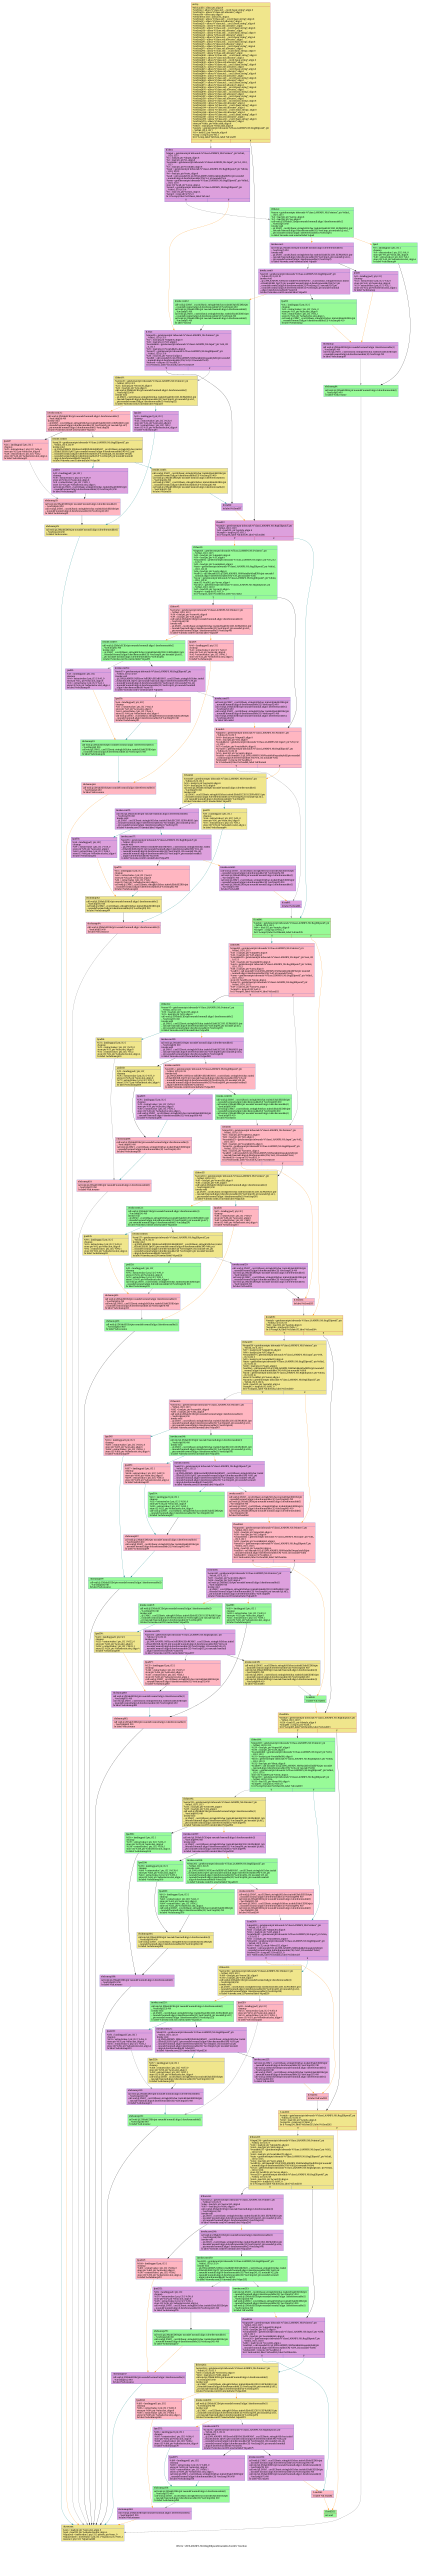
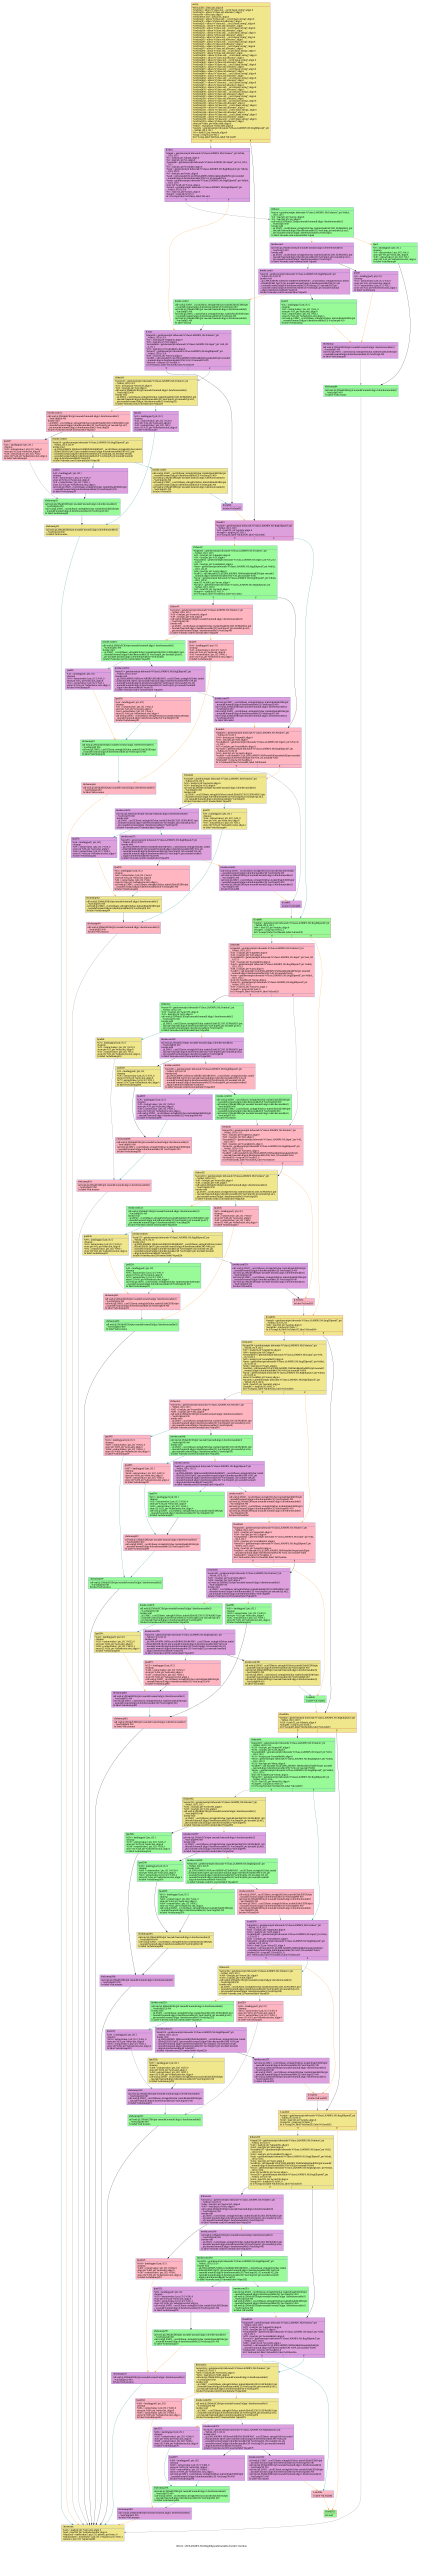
(82, 507) -> (82, 507)
(267, 1946) -> (266, 1946)
